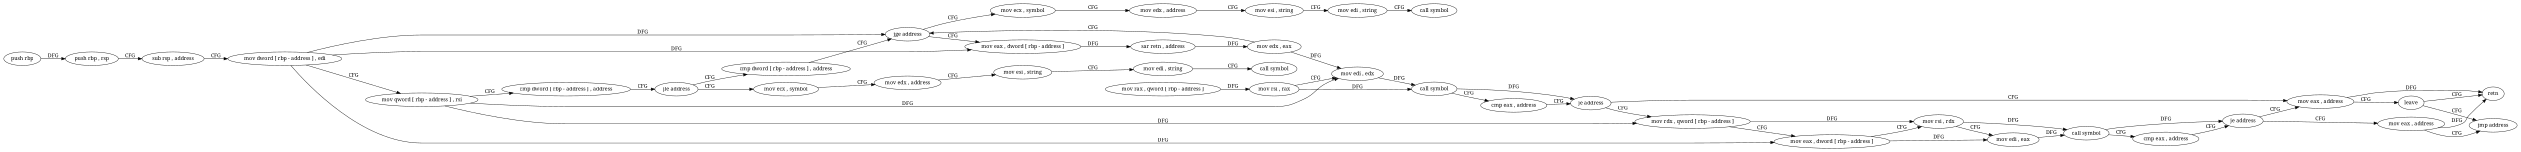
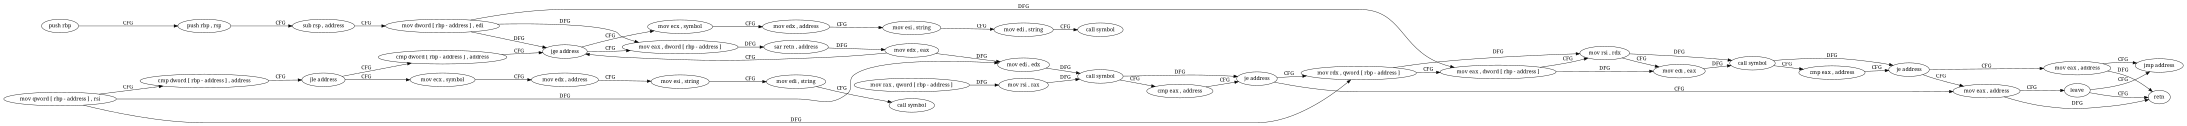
(53, 56) -> (128, 23)
(351, 79) -> none
(1314, 82) -> none
